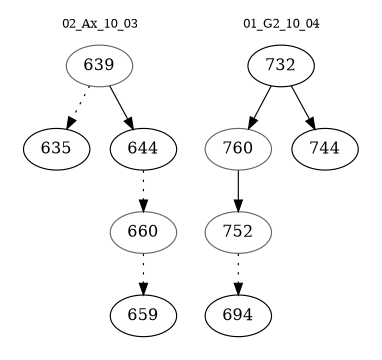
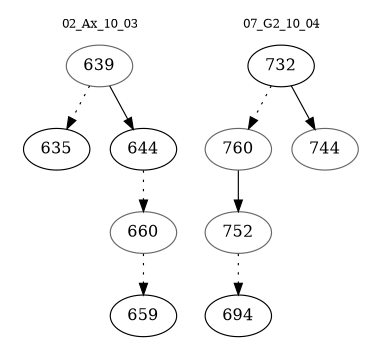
(282, 25) -> (282, 25)
(263, 102) -> (263, 102)
(325, 149) -> (325, 149)
